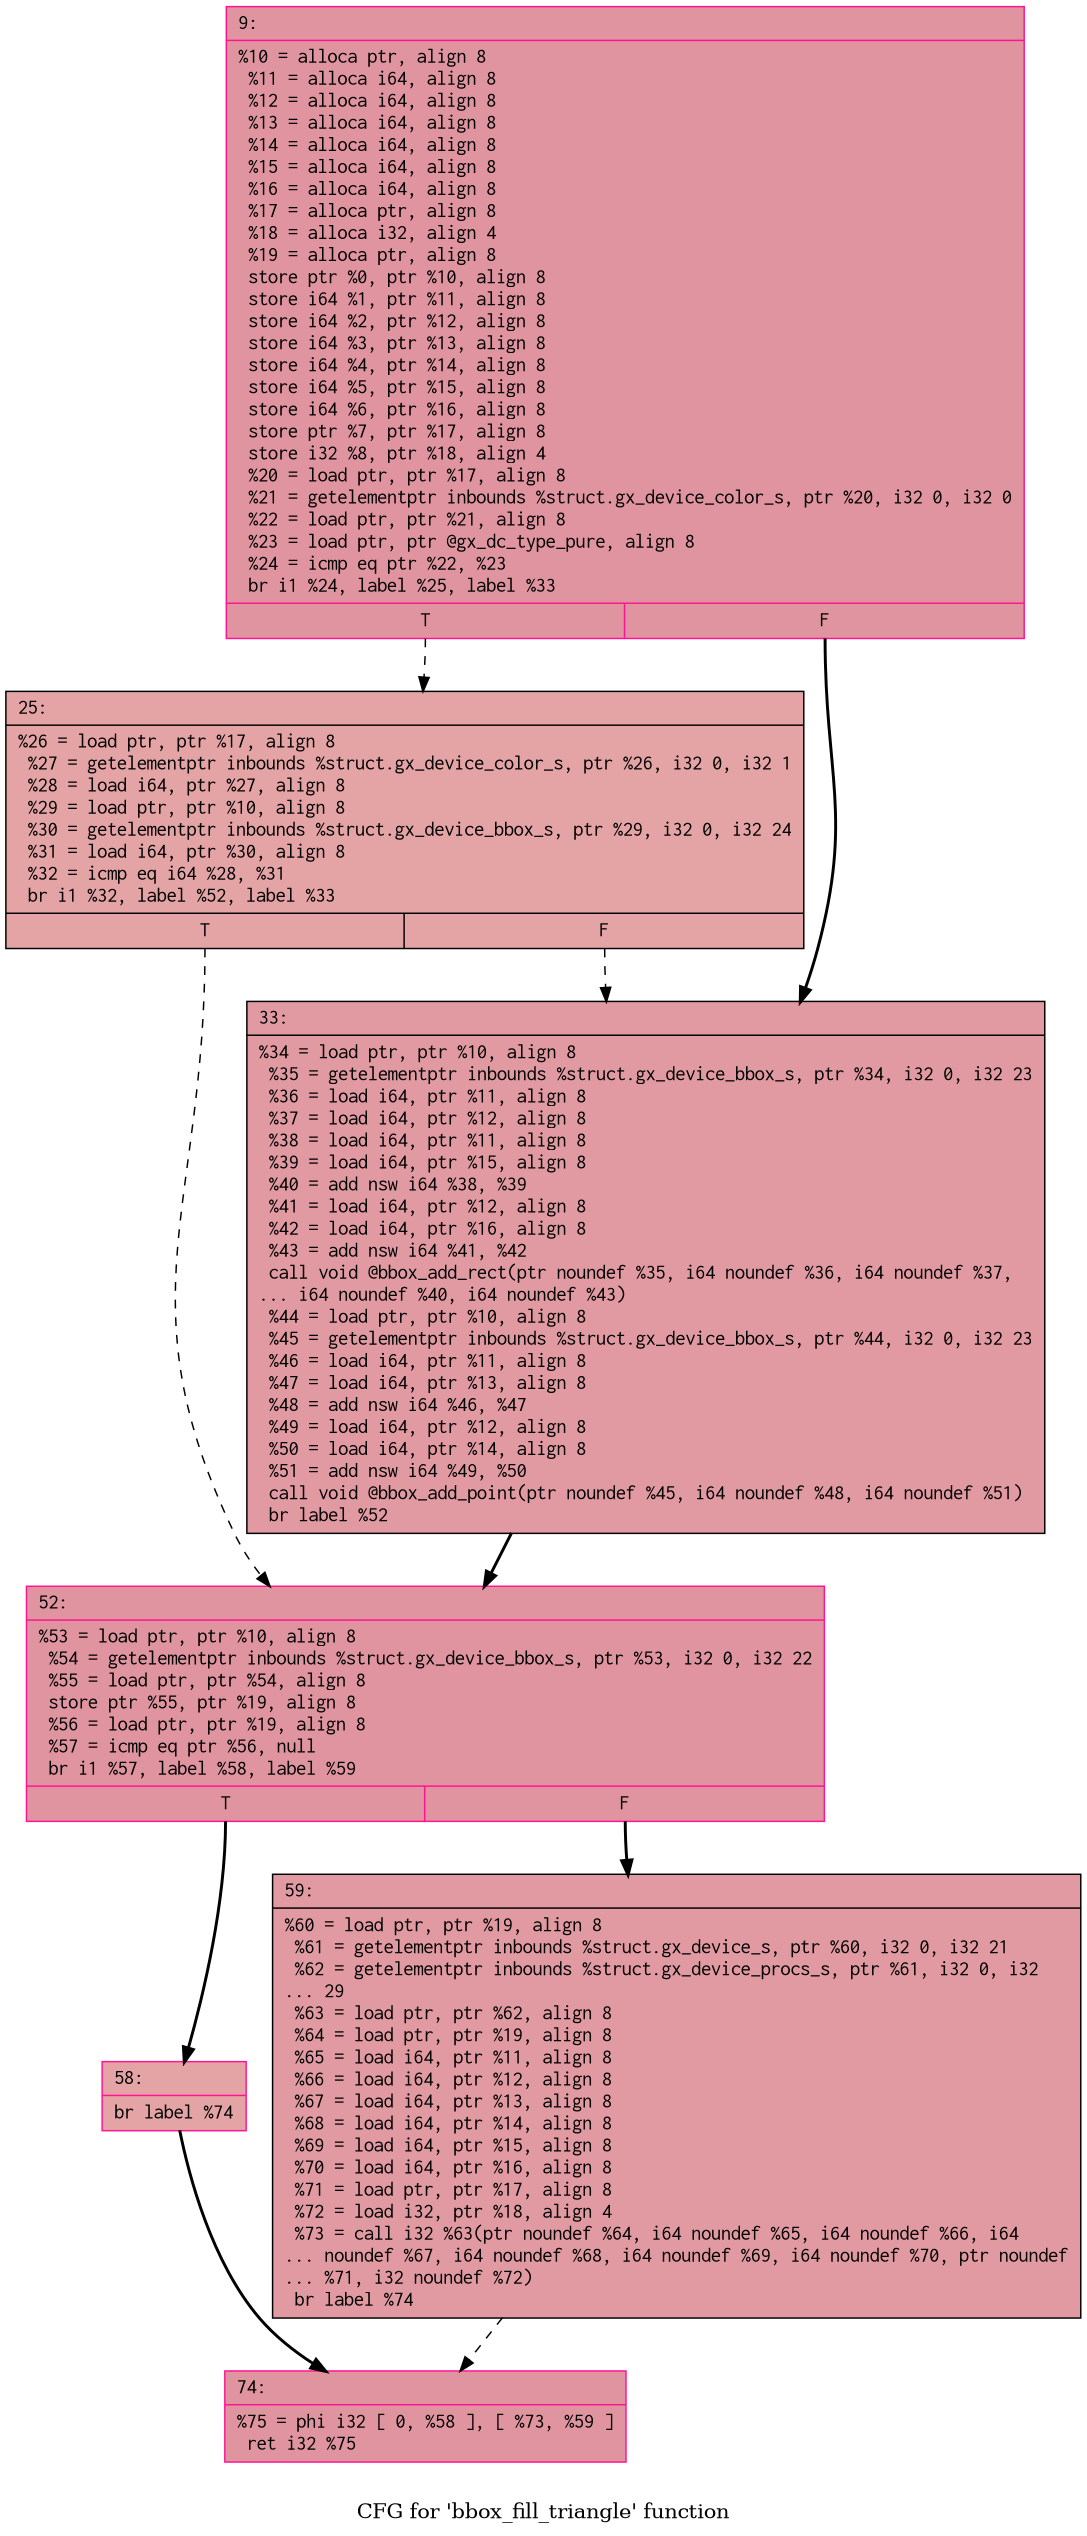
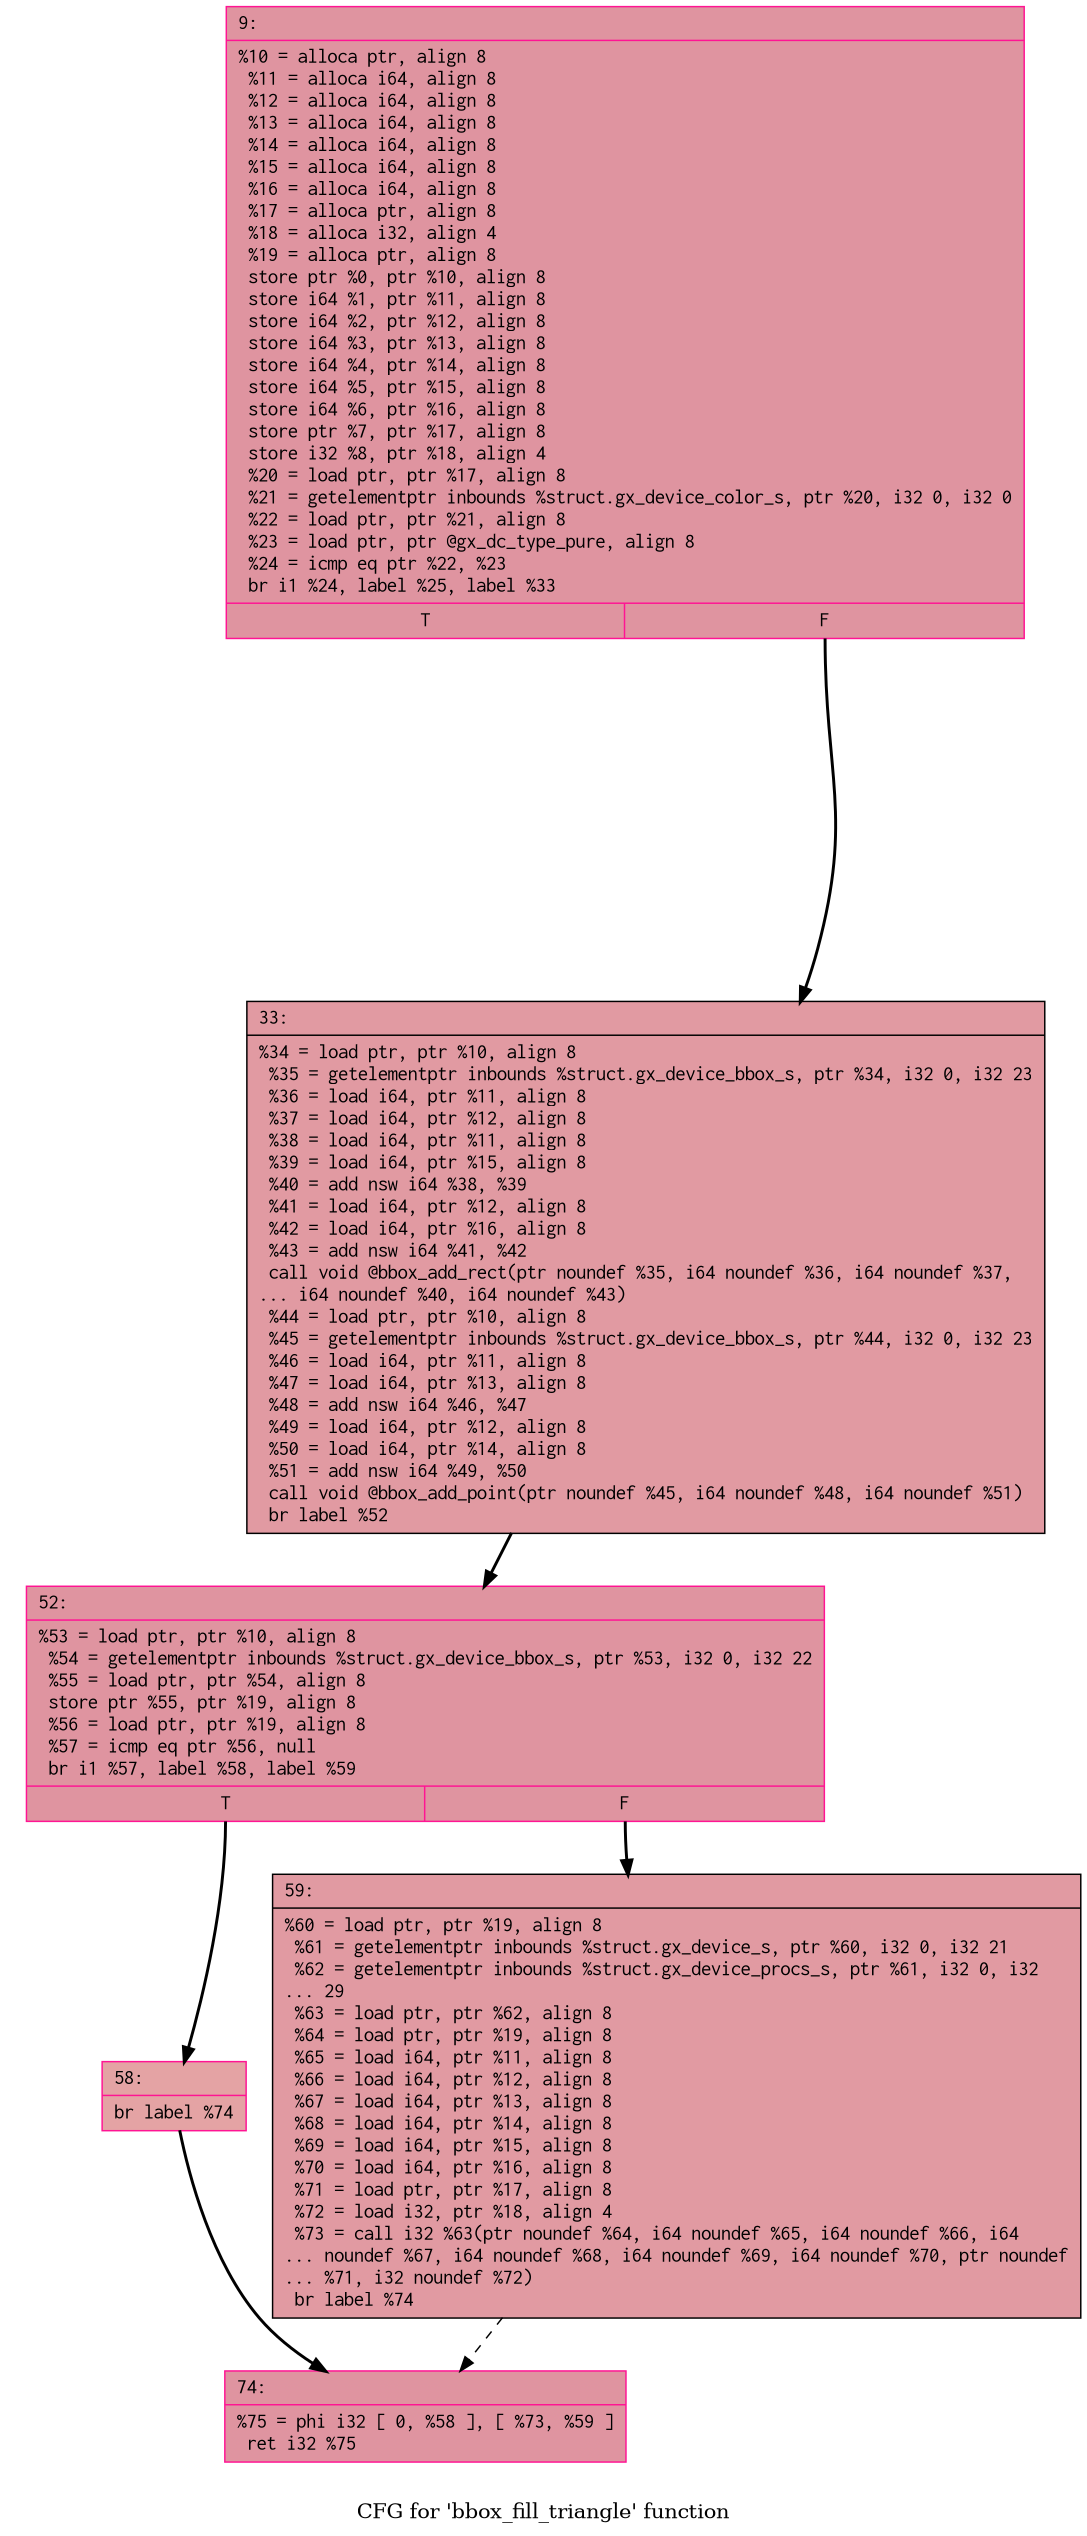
(405, 820) -> none
